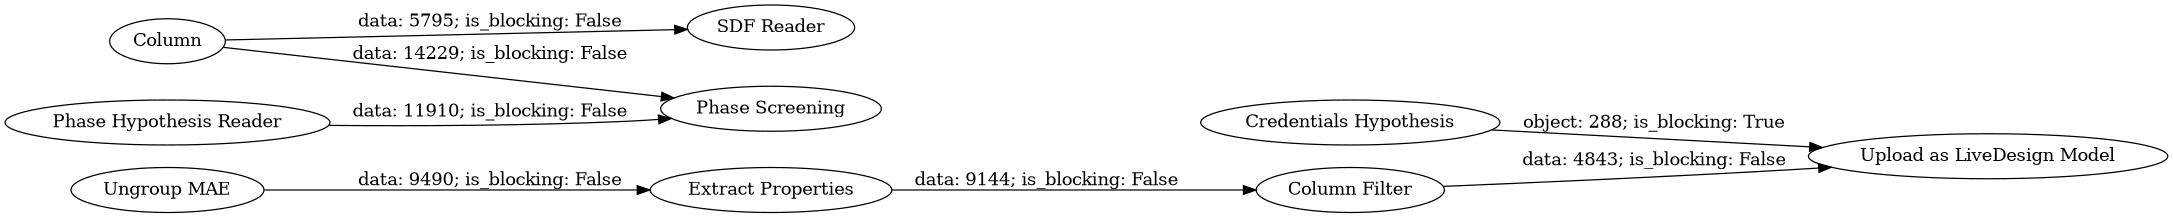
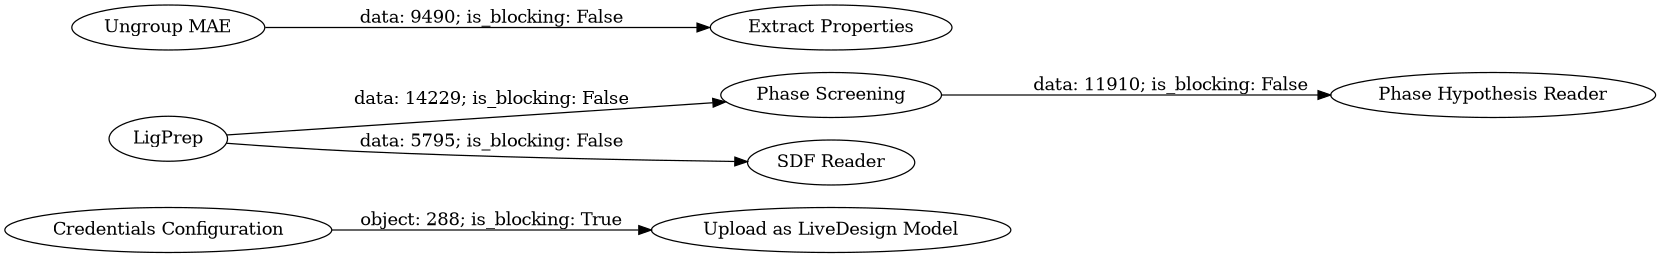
(167, 41) -> (168, 139)
(1350, 122) -> (168, 230)
(494, 125) -> (1130, 95)
(1350, 190) -> none
